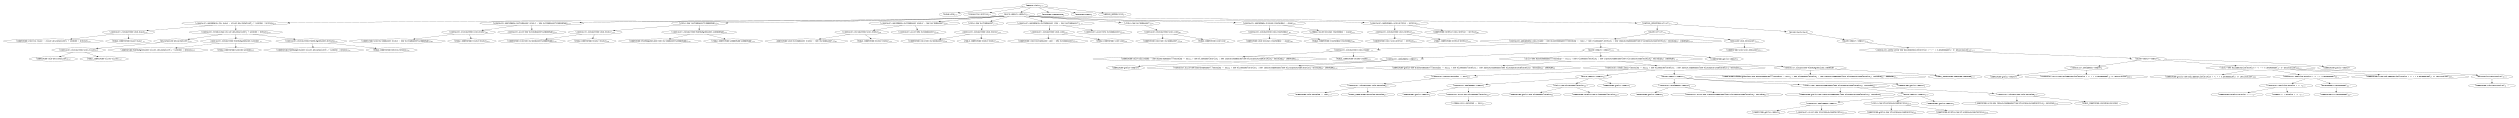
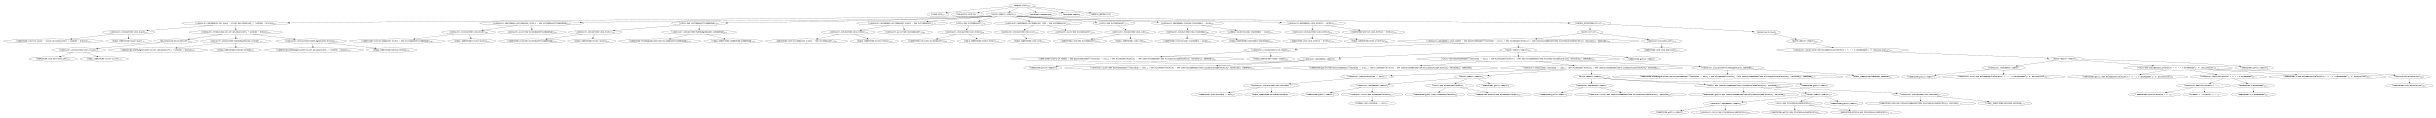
(1048, 41) -> none
